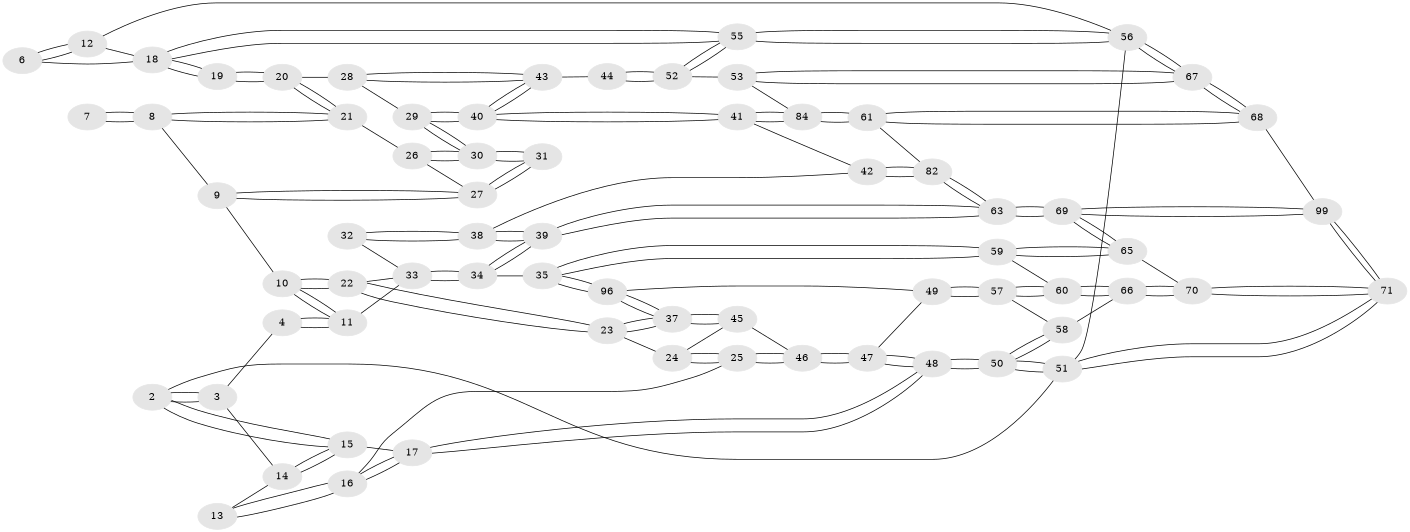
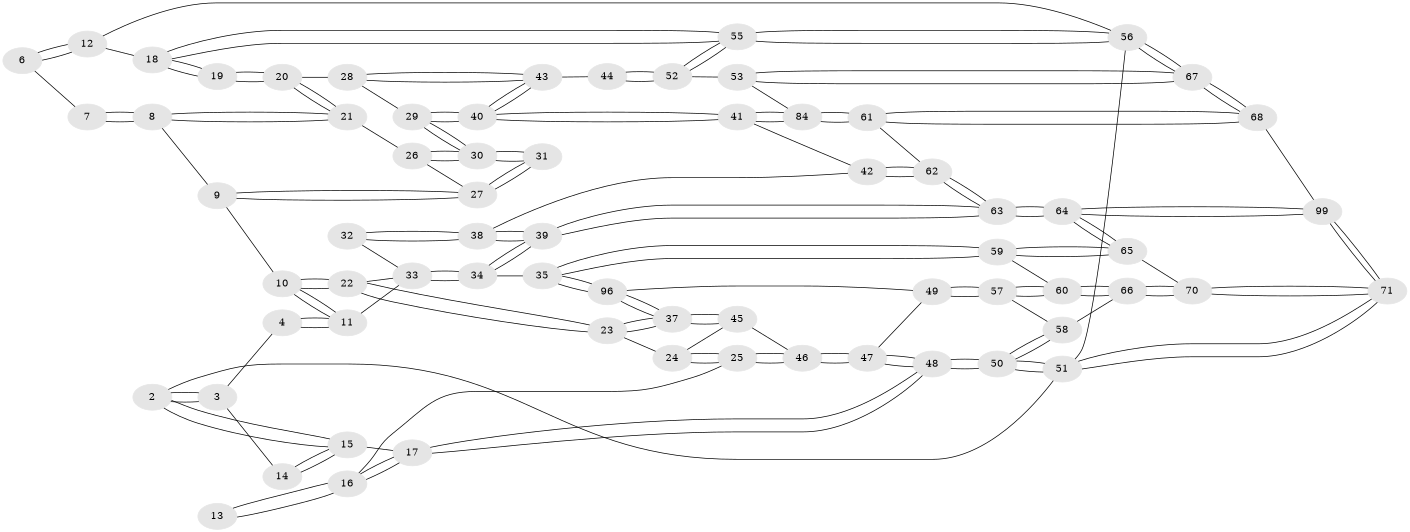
(87, 64) -> (55, 89)
(932, 172) -> (932, 172)
(1062, 212) -> (1062, 212)
(250, 496) -> none
